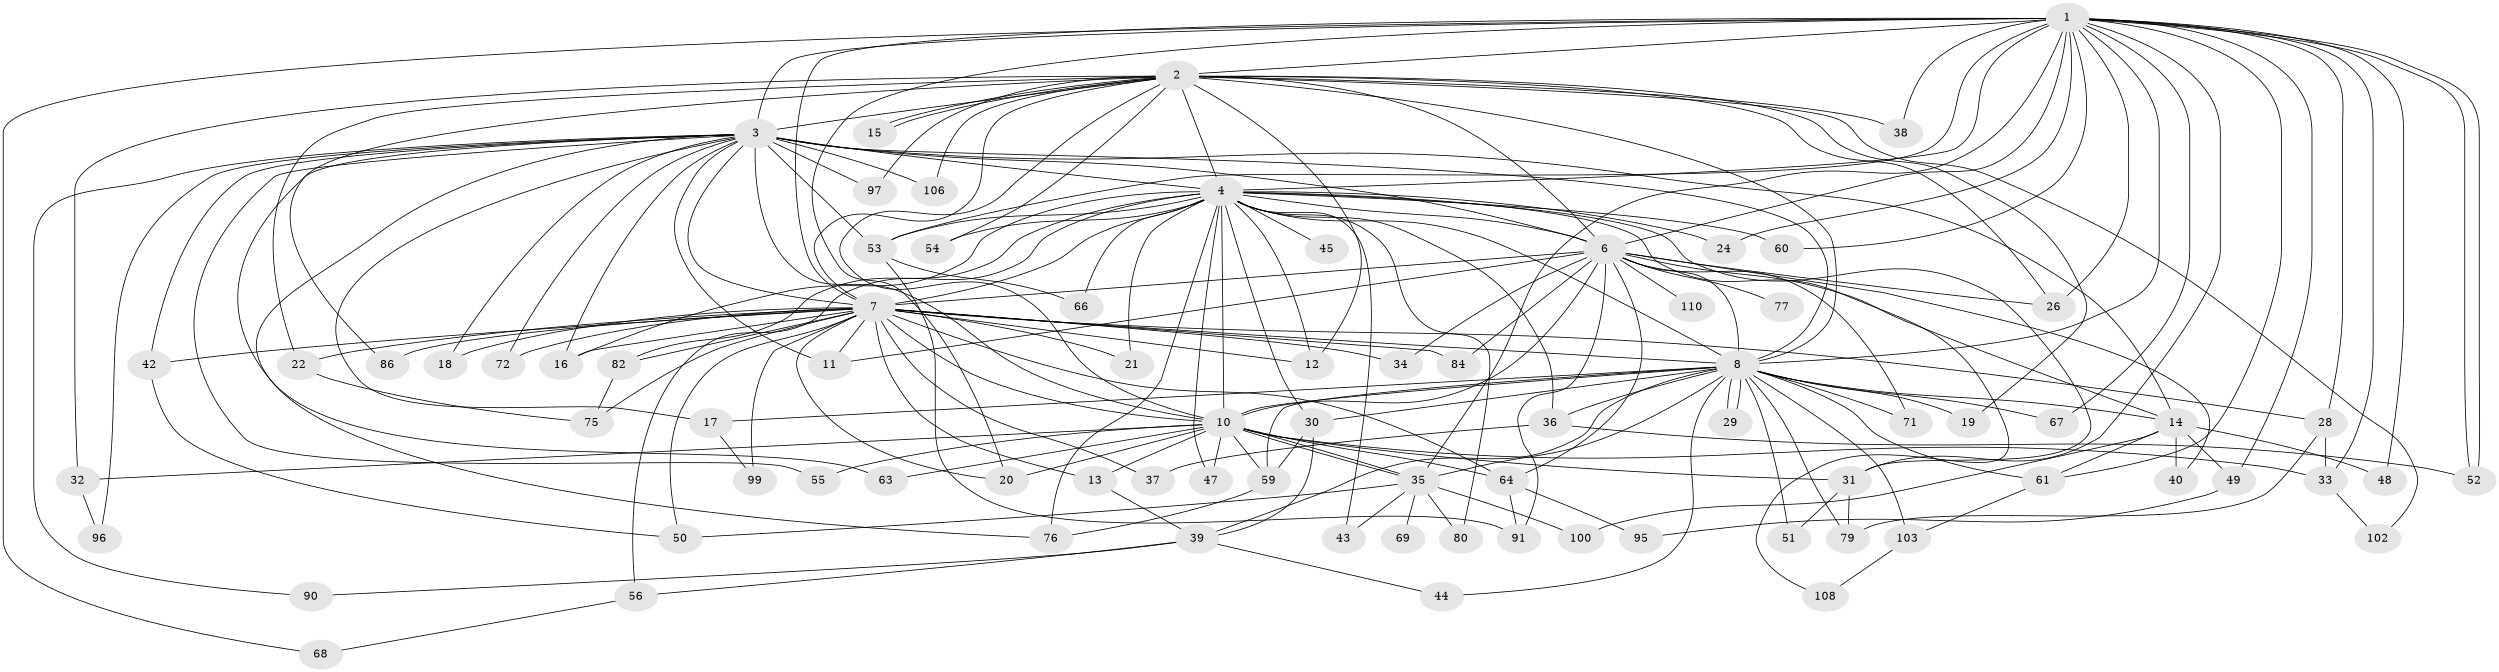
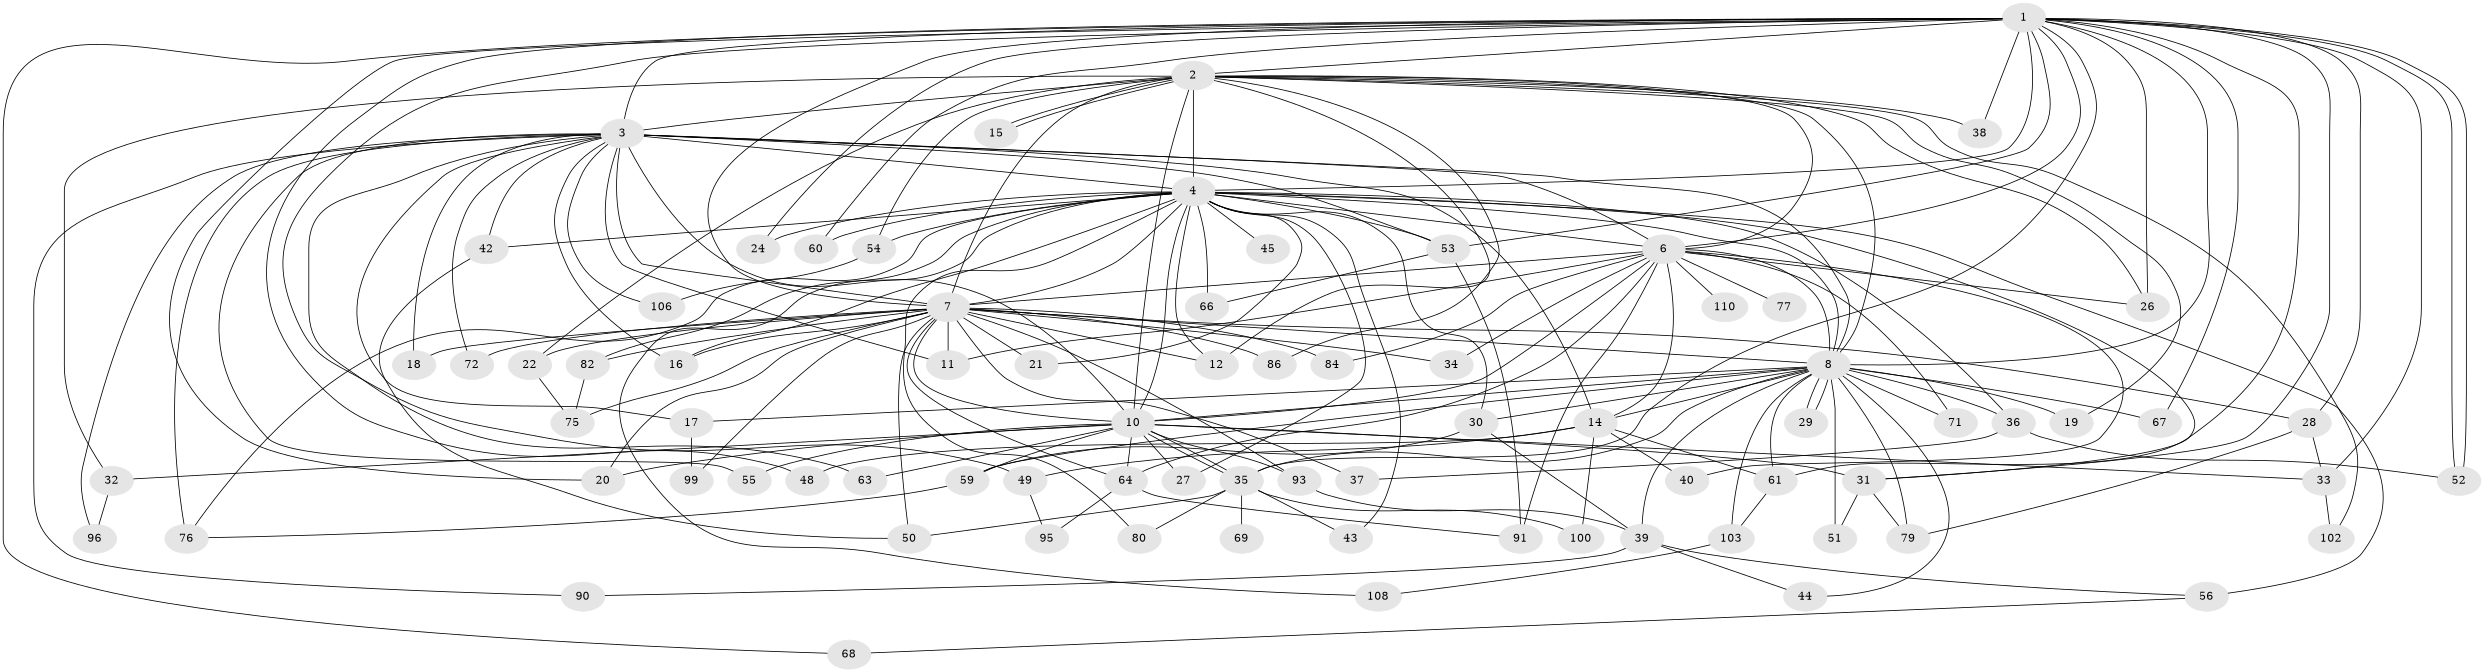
(1002, 104) -> (810, 274)
(875, 191) -> none
(392, 340) -> (807, 223)
(1095, 481) -> (1300, 481)
(1211, 481) -> (1184, 481)
